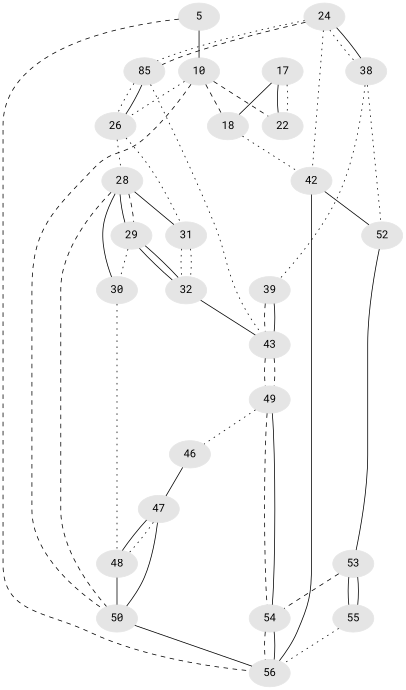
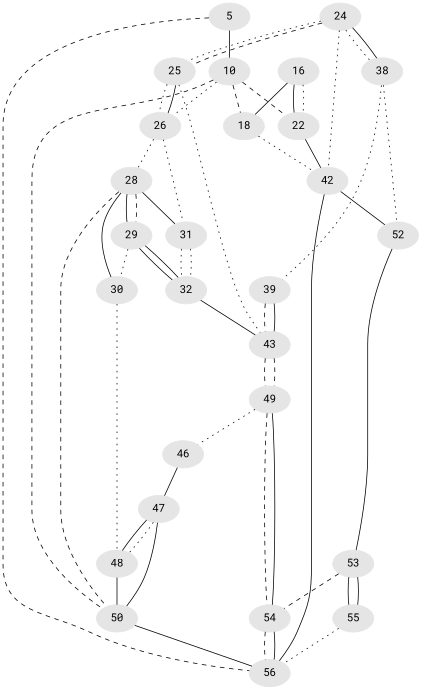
(144, 71) -> (175, 71)
(283, 71) -> (299, 71)
none -> (313, 153)
